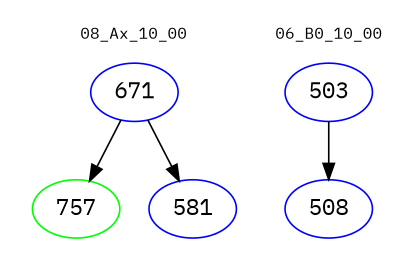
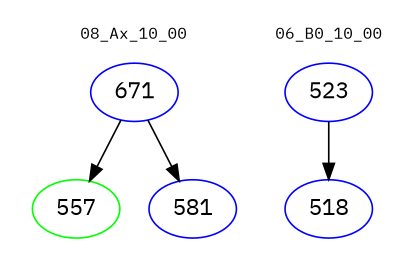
(329, 92) -> (329, 92)
(76, 209) -> (76, 209)
(329, 209) -> (329, 209)
